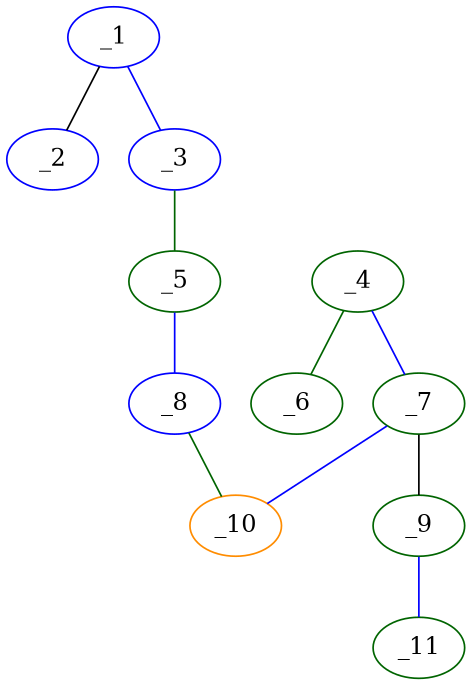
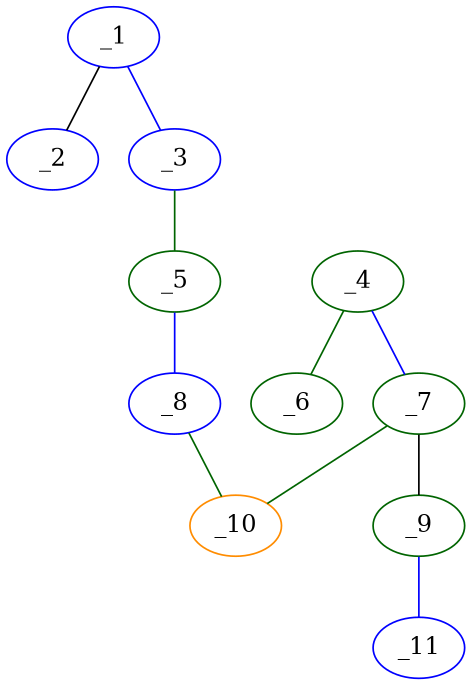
(327, 465) -> (327, 465)
(419, 648) -> (419, 648)
